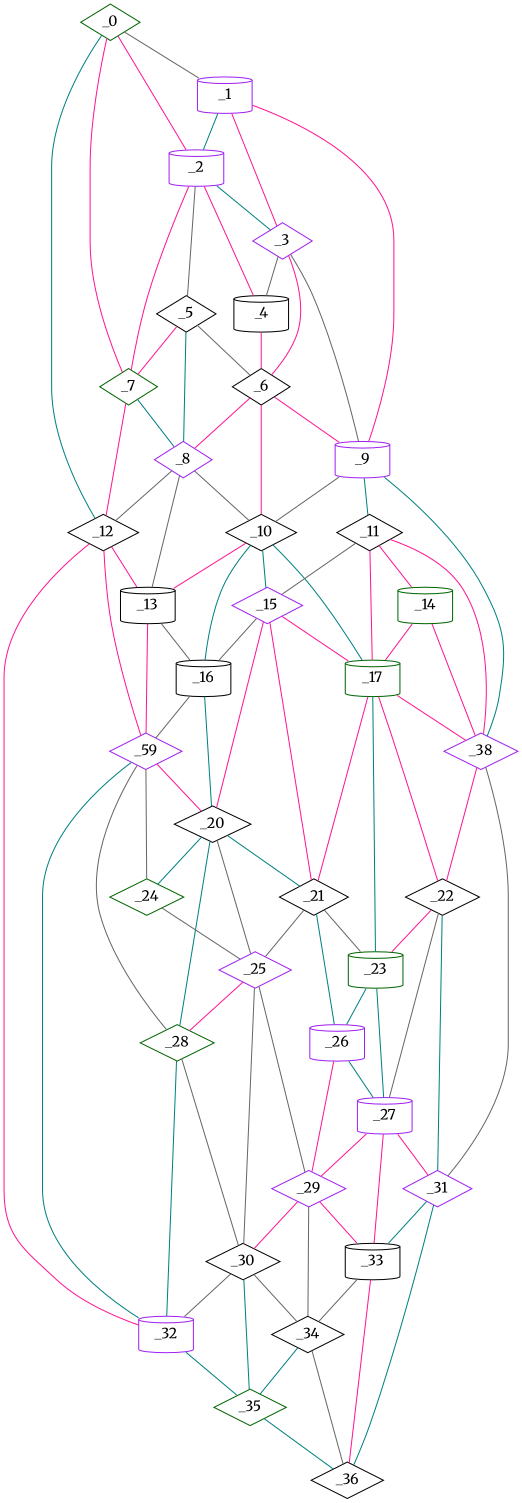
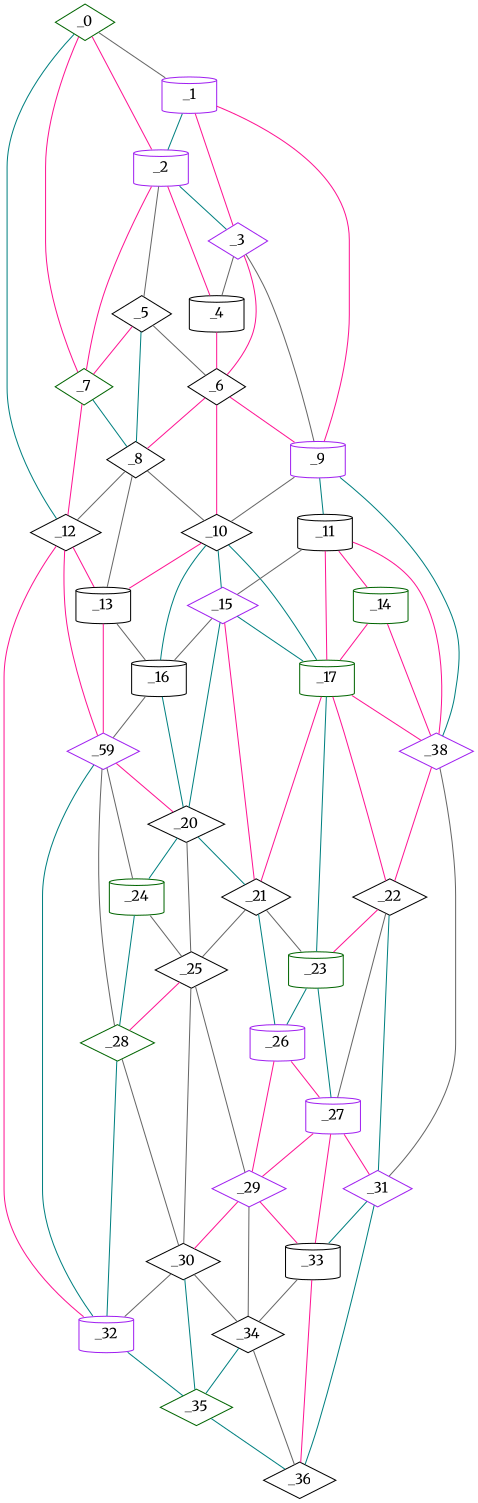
(183, 460) -> (136, 460)
(370, 533) -> (325, 533)
(315, 639) -> (270, 639)
(240, 715) -> (205, 715)
(147, 897) -> (137, 897)
(194, 938) -> (127, 970)
(255, 970) -> (191, 970)
(361, 1079) -> (305, 1079)
